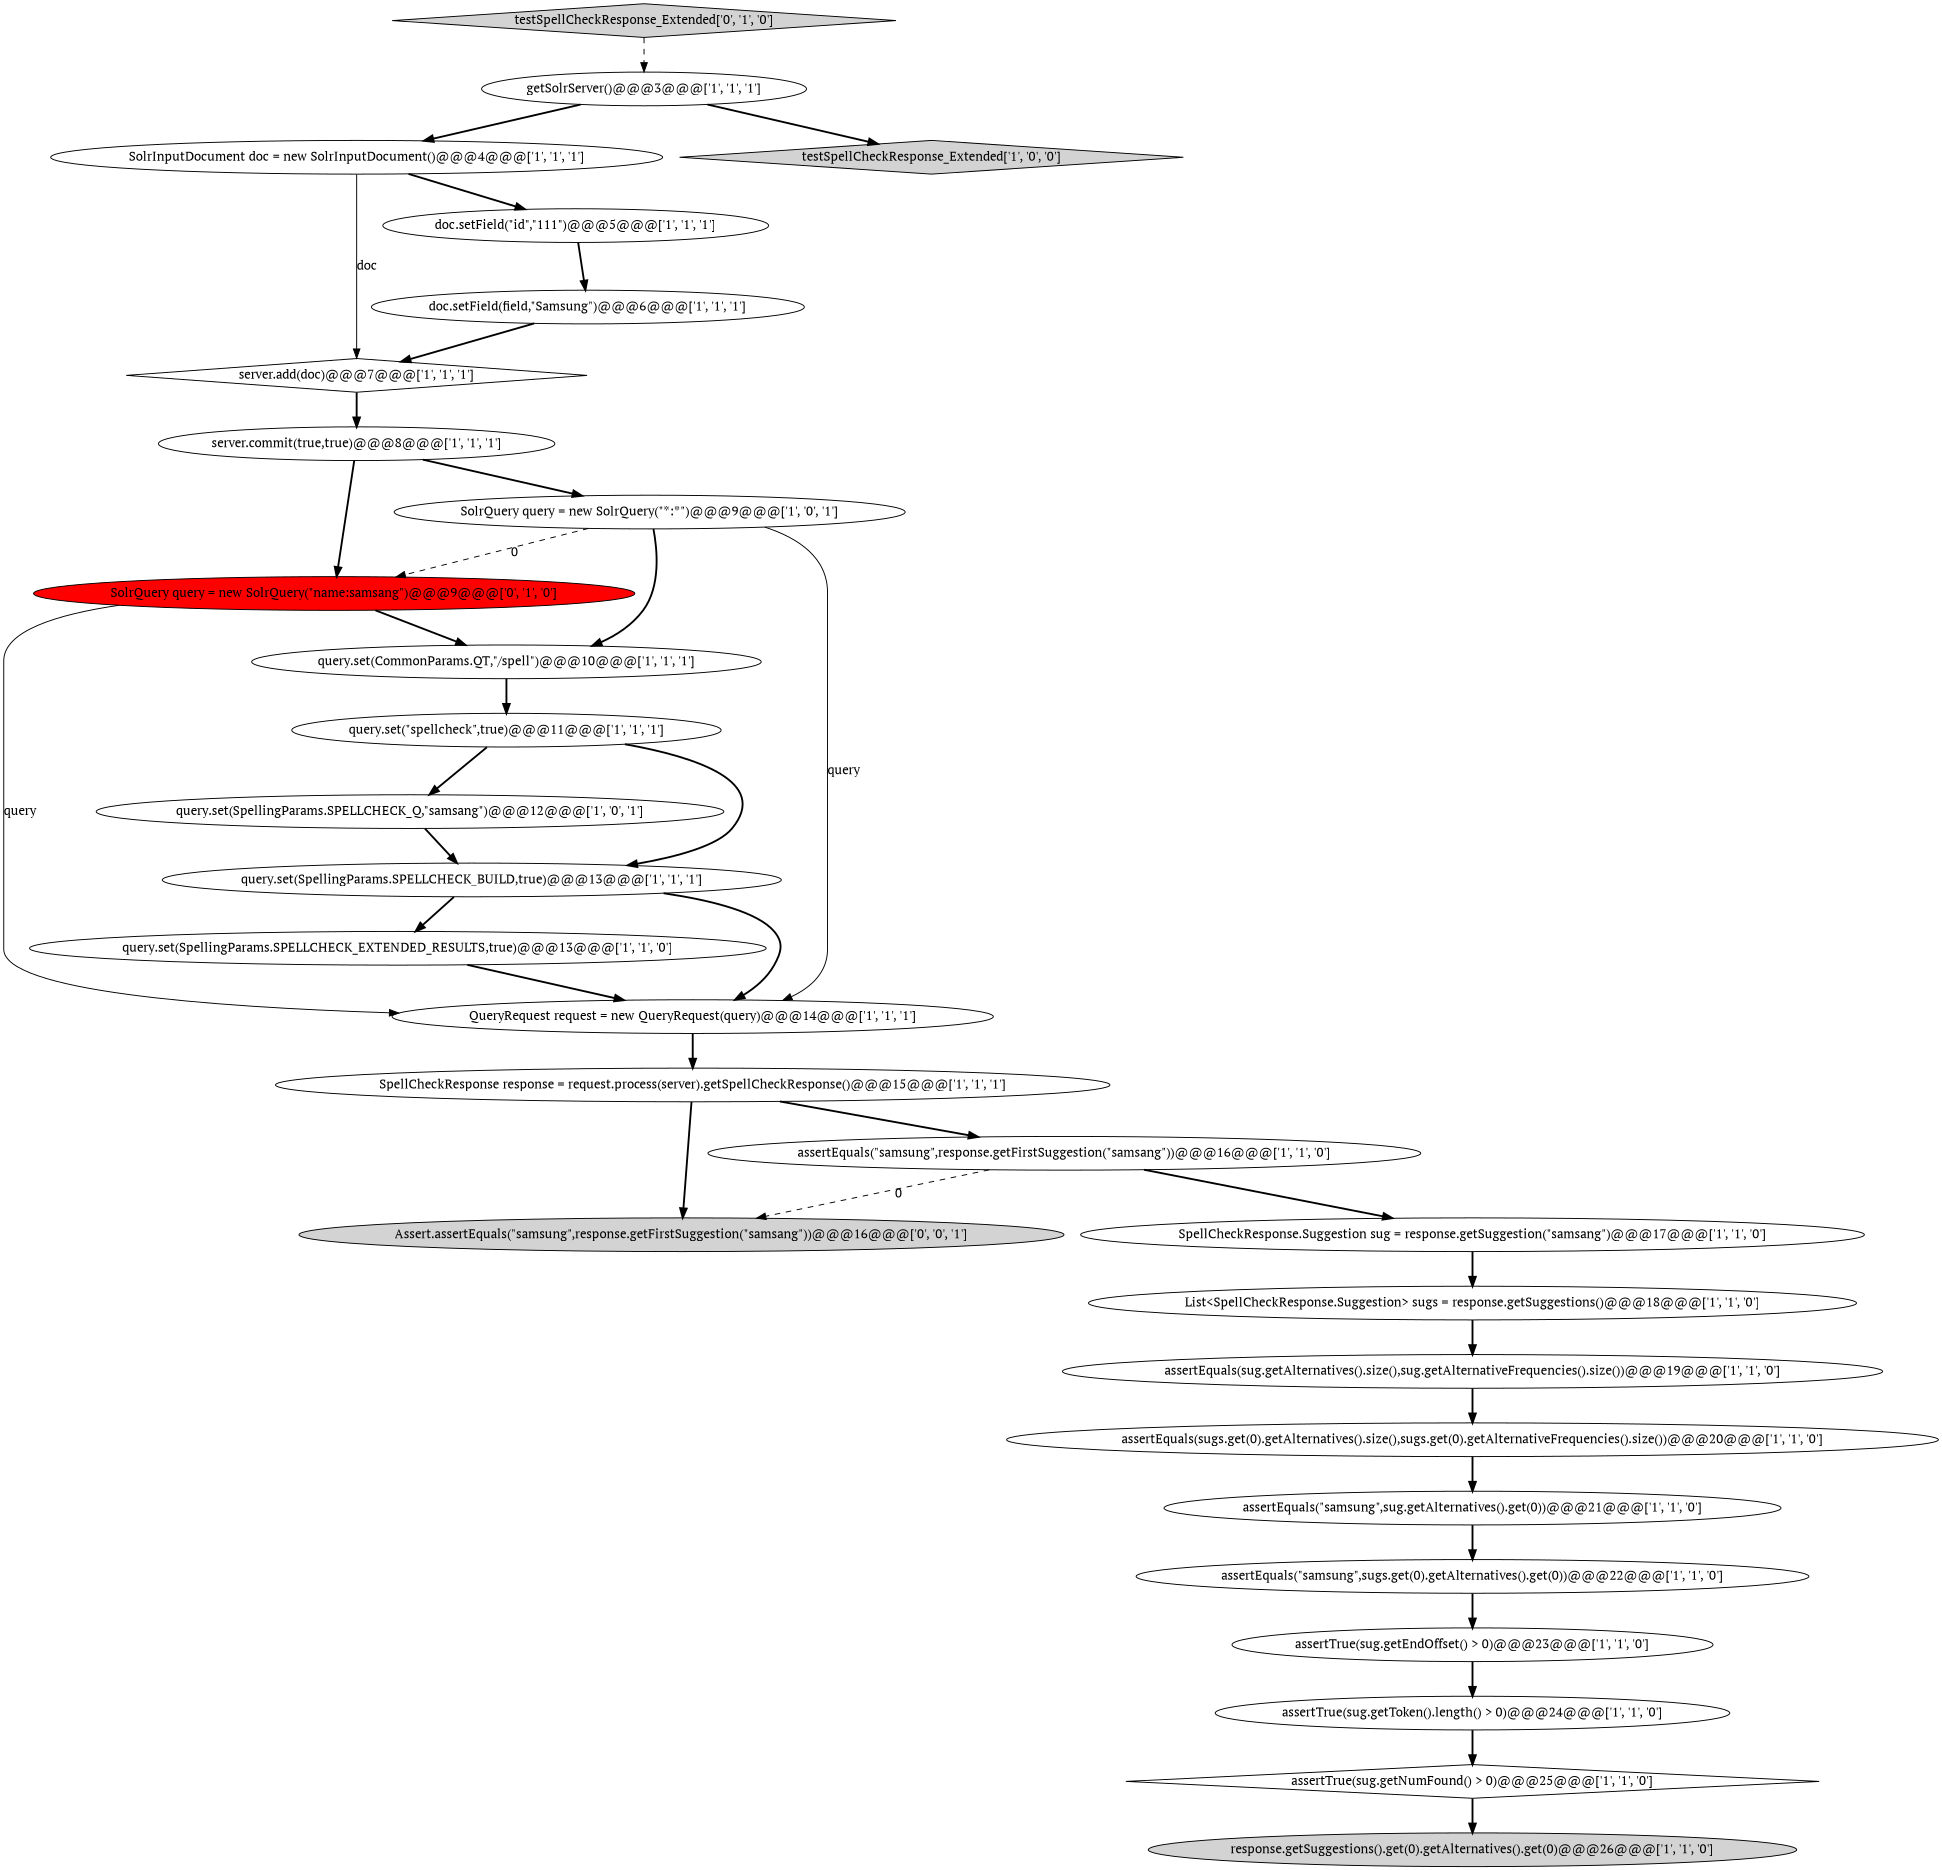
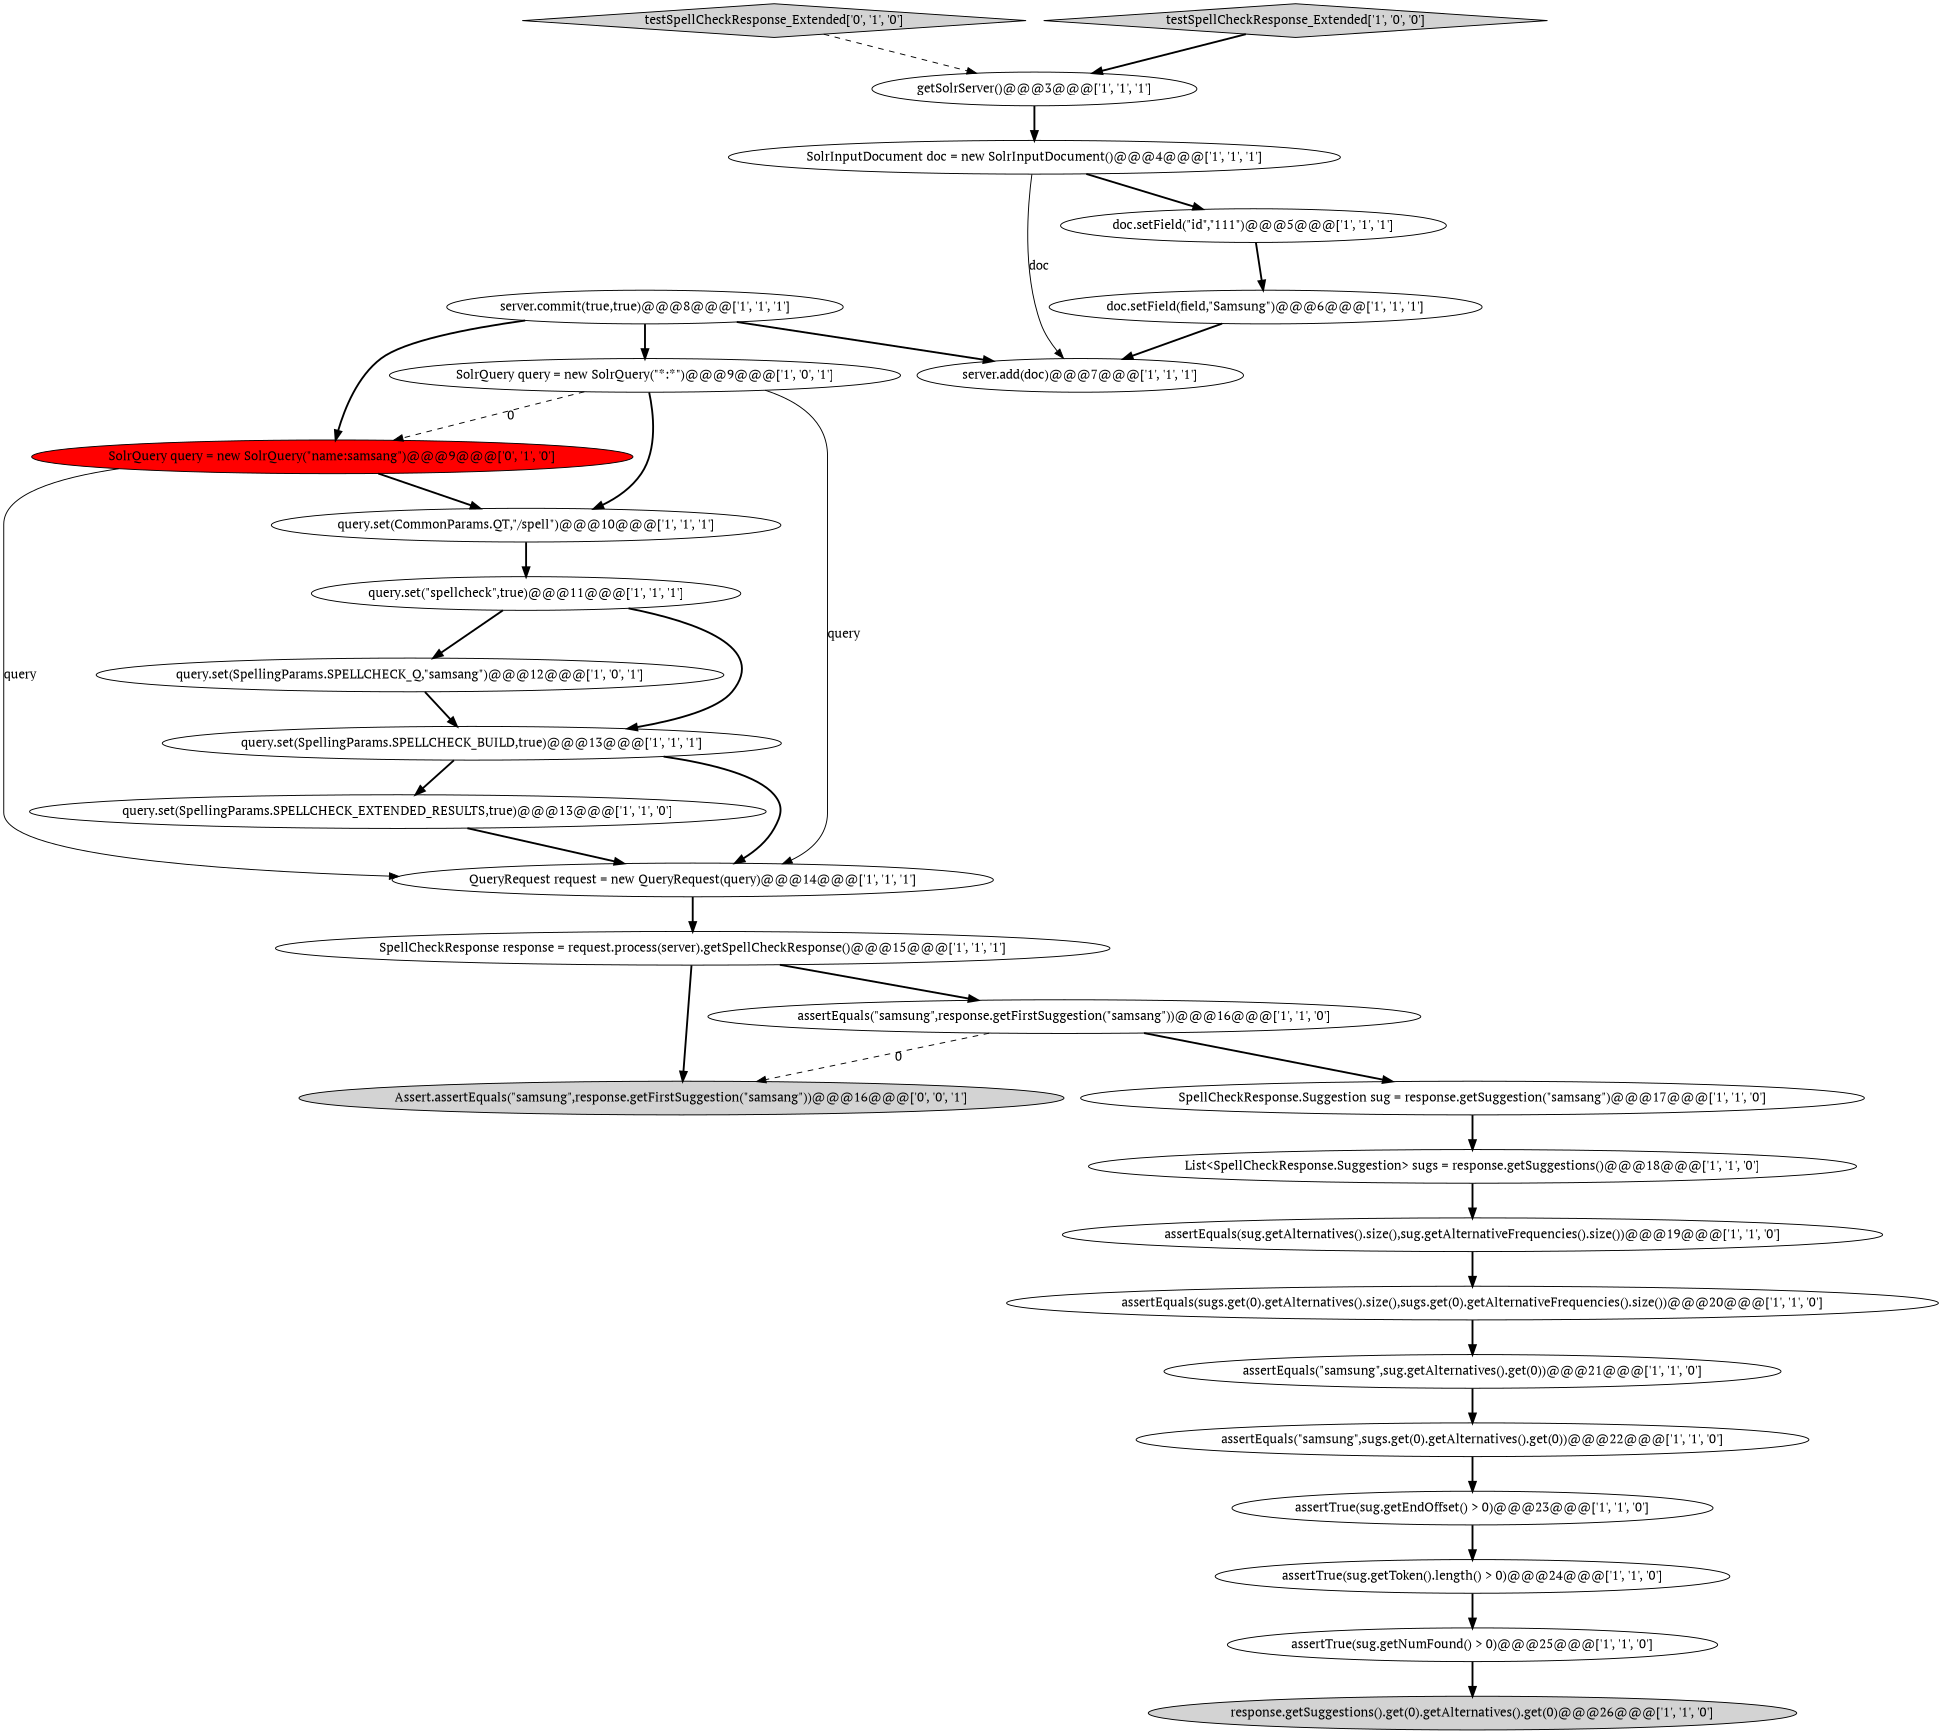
(788, 123) -> (1174, 53)
(357, 375) -> (1080, 375)
(357, 405) -> (860, 341)
(1473, 1781) -> (1473, 1645)
